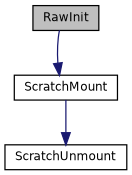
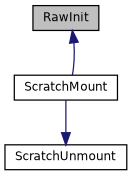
(58, 47) -> (74, 59)
